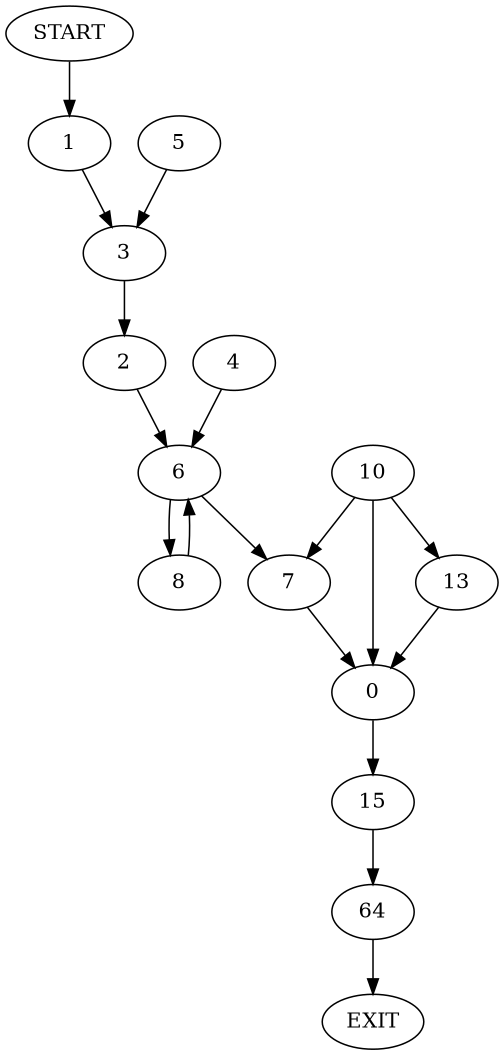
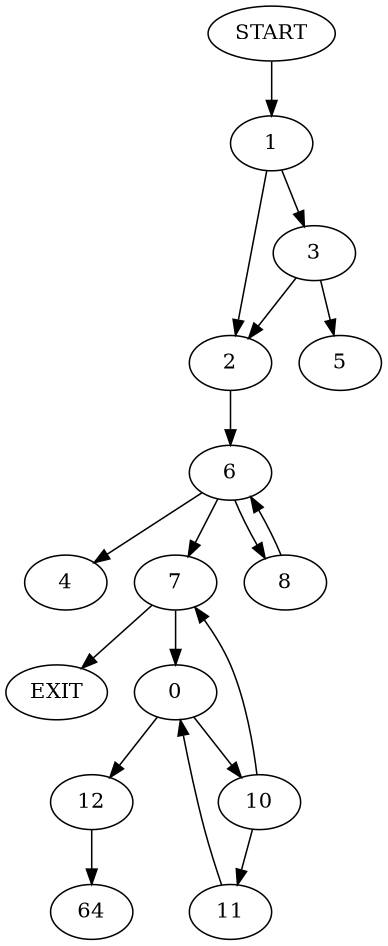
(155, 191) -> (325, 300)
none -> (253, 245)
(210, 411) -> (154, 524)
(373, 575) -> (213, 741)
(457, 583) -> (231, 912)
(373, 802) -> (92, 802)
(373, 959) -> (123, 632)
